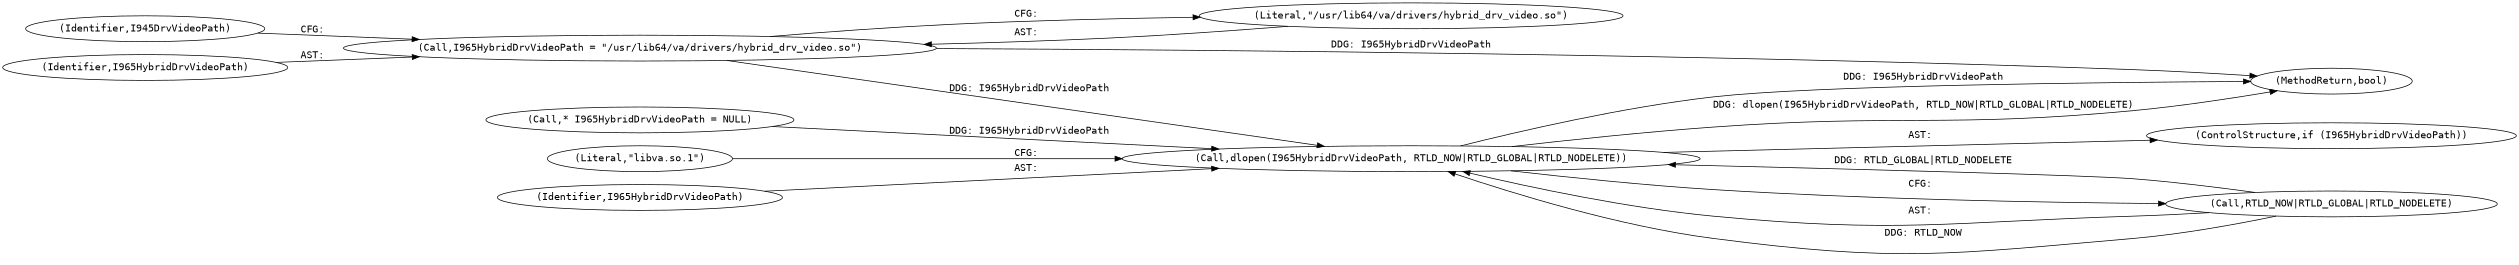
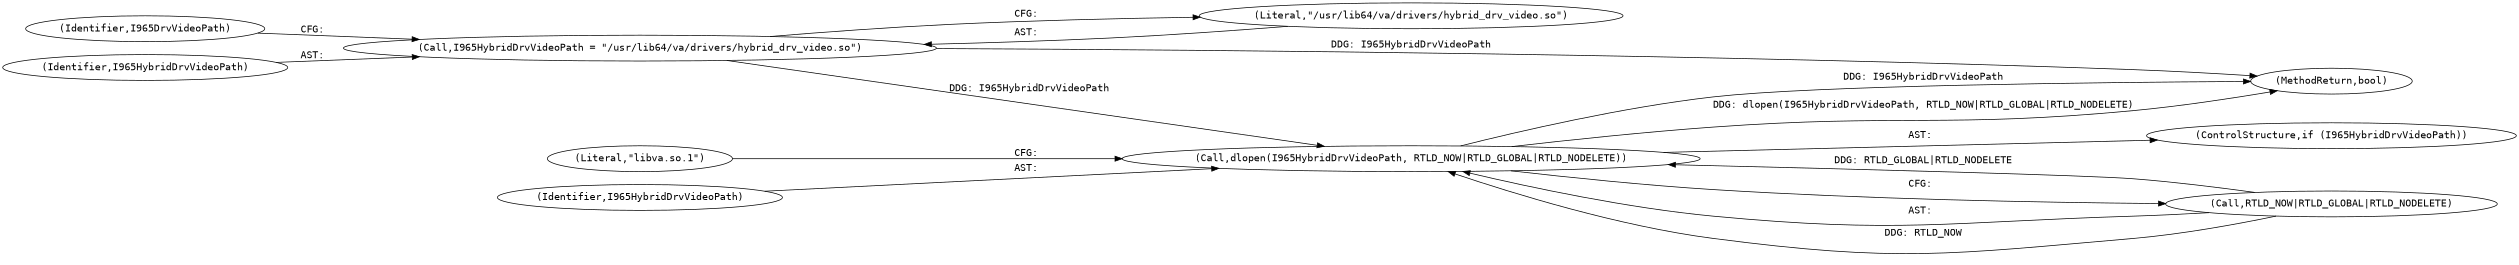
(145, 29) -> (145, 29)
(640, 120) -> none
